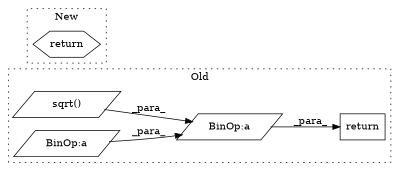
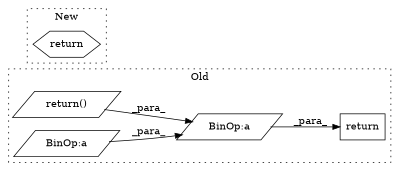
(67, 104) -> (67, 104)
